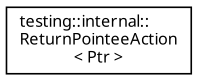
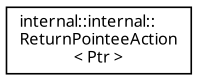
(99, 41) -> (99, 41)
